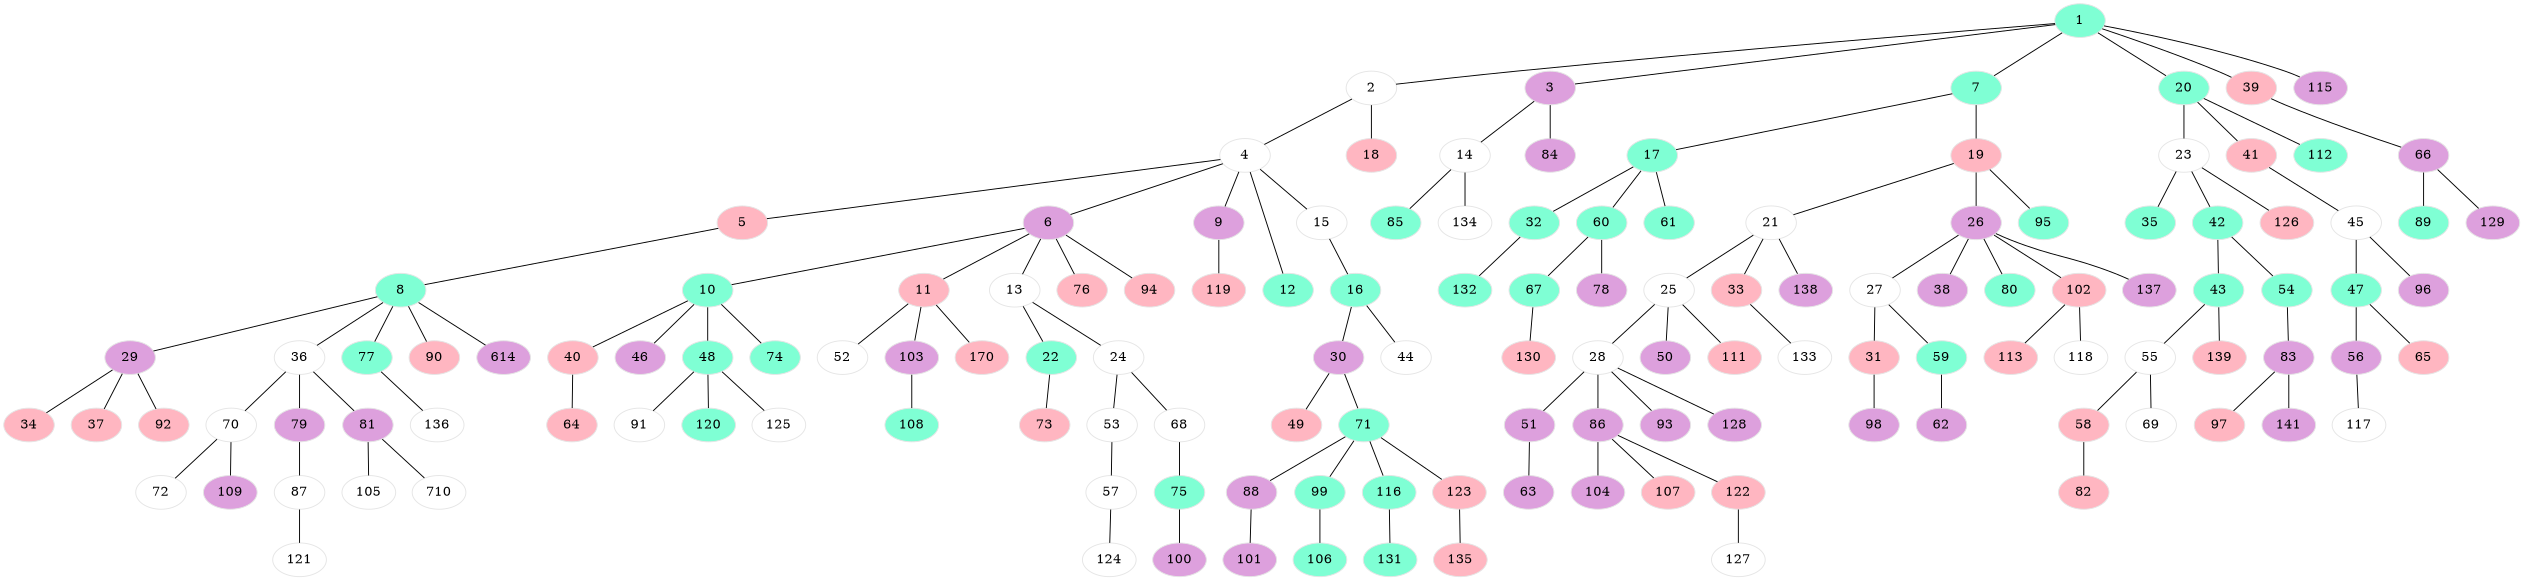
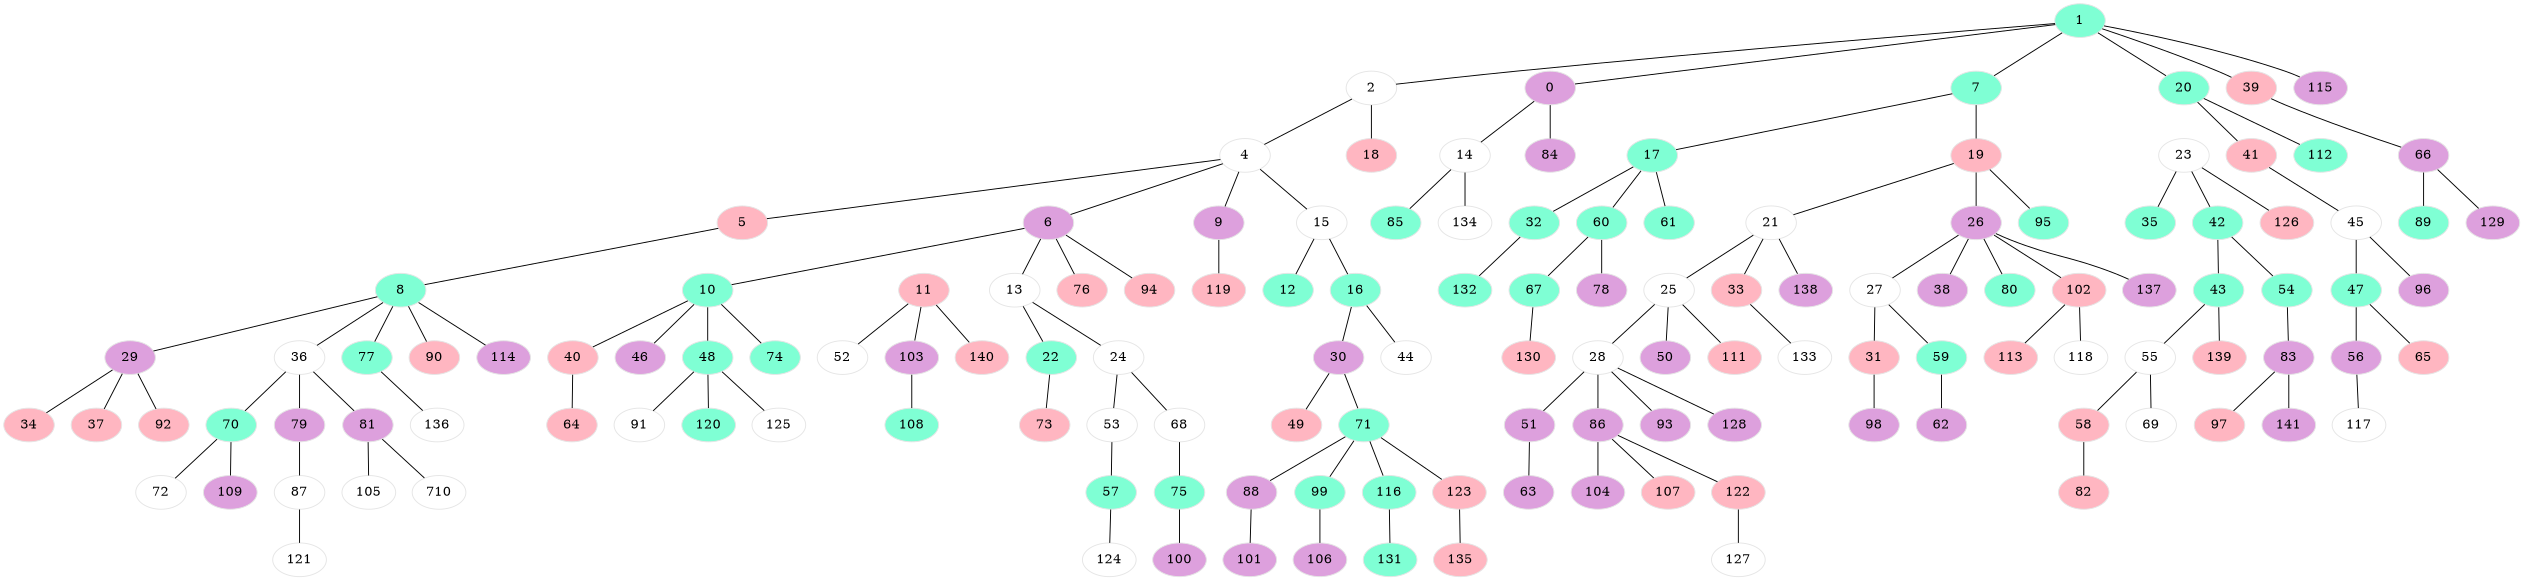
(1550, 88) -> (1550, 88)
(2184, 122) -> none
(1267, 223) -> (1305, 257)
(986, 256) -> none
(504, 358) -> (504, 358)
(982, 358) -> (982, 358)
(231, 425) -> (231, 425)
(1111, 492) -> (1111, 492)
(1320, 560) -> (1320, 560)
